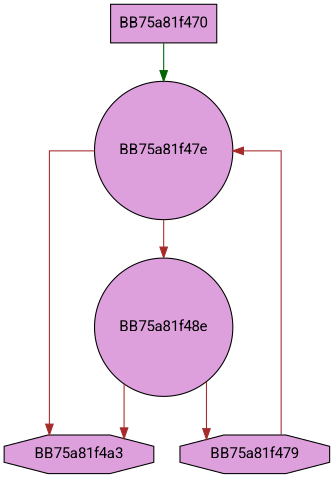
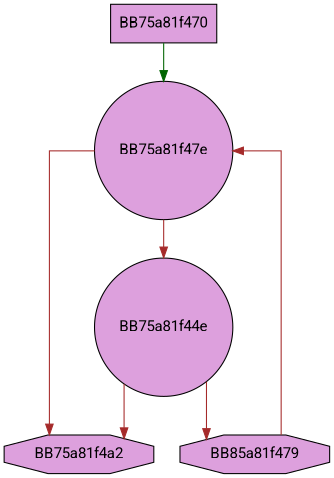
(164, 327) -> (164, 327)
(79, 454) -> (79, 454)
(255, 454) -> (255, 454)
